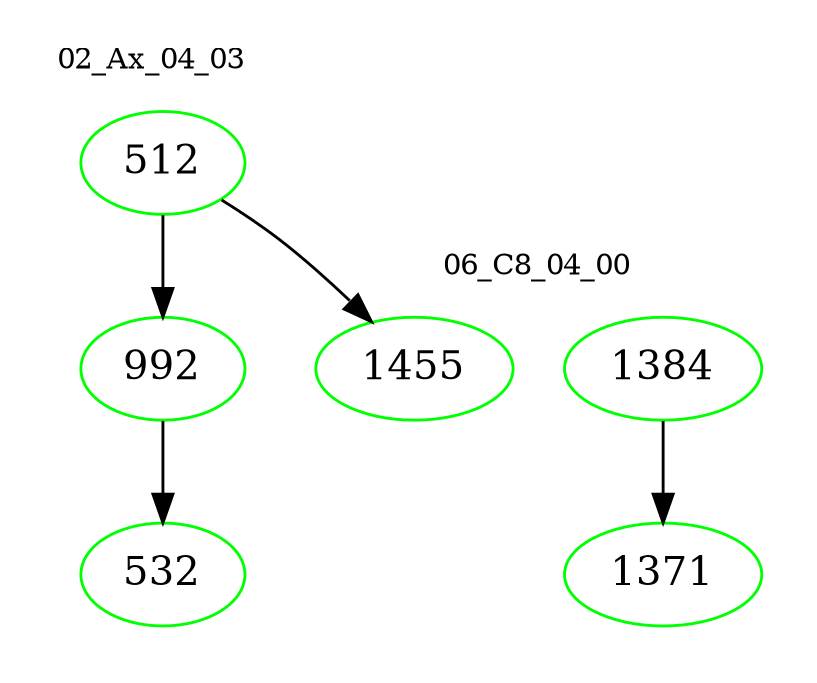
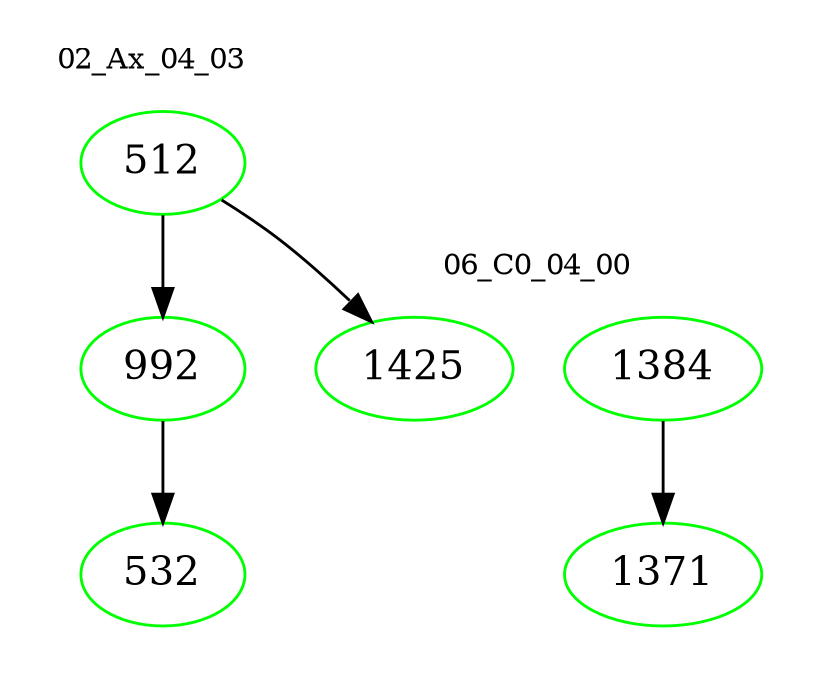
(537, 267) -> (537, 267)
(414, 369) -> (414, 369)
